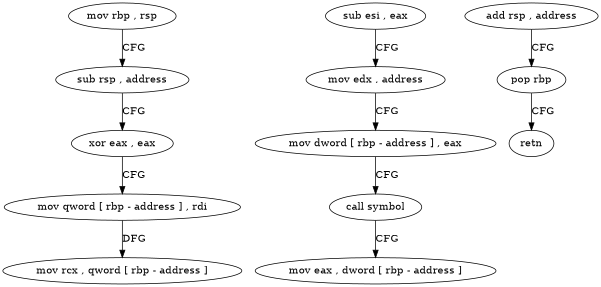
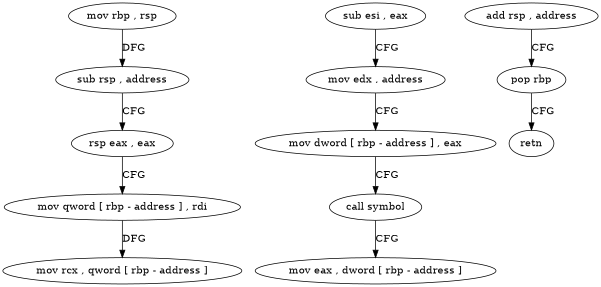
(134, 48) -> (134, 48)
(122, 143) -> (122, 143)
